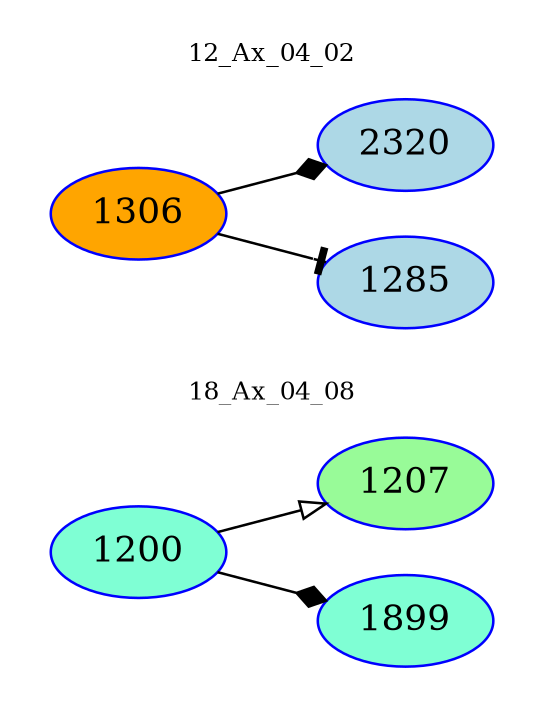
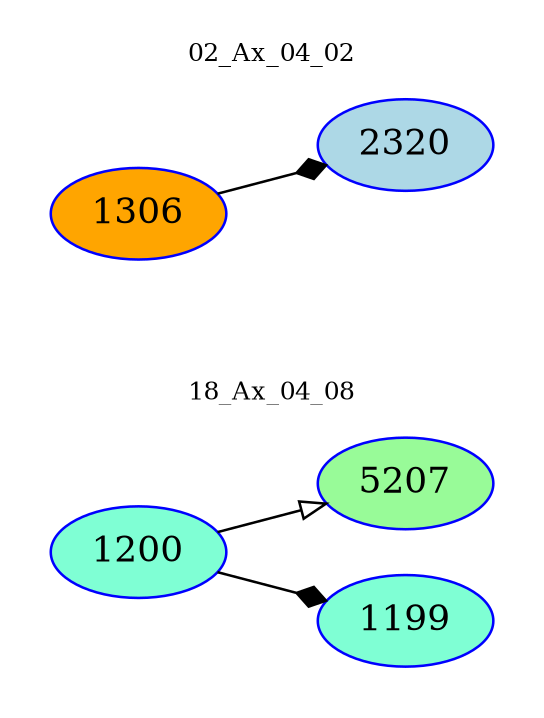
(272, 55) -> (272, 55)
(406, 282) -> none
(406, 483) -> (406, 483)
(406, 621) -> (406, 621)
